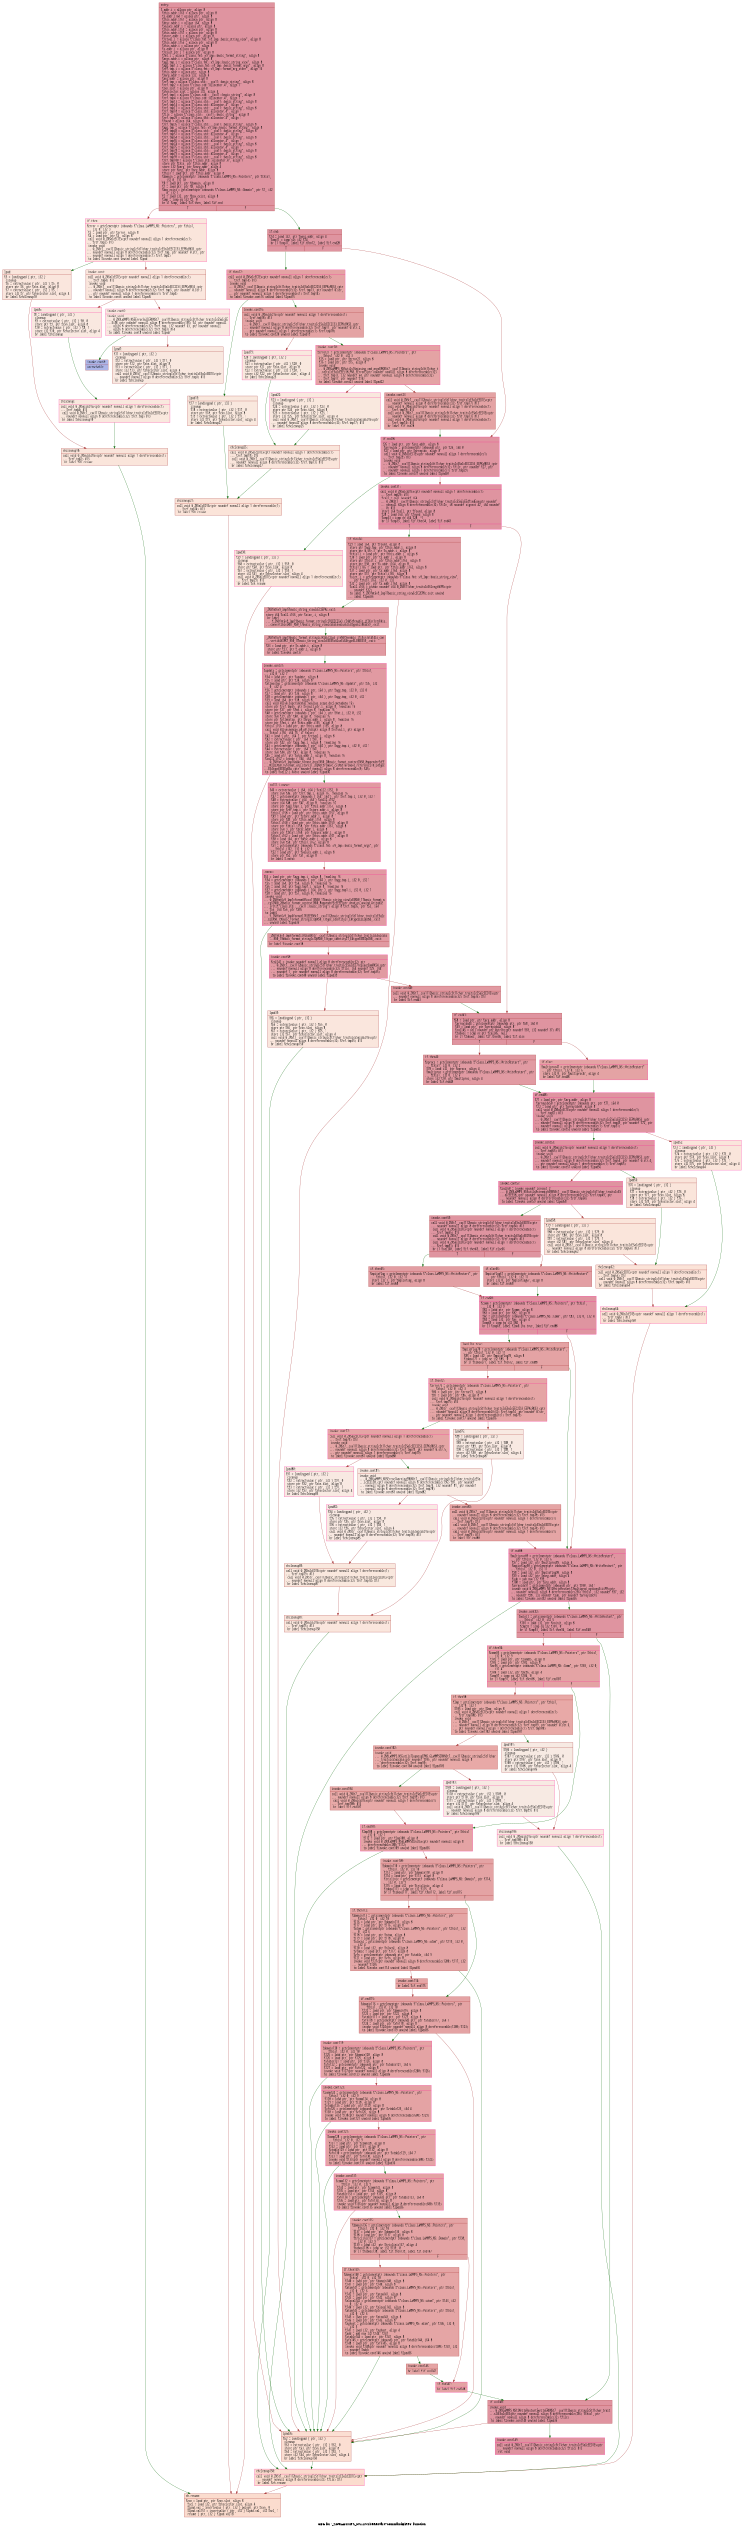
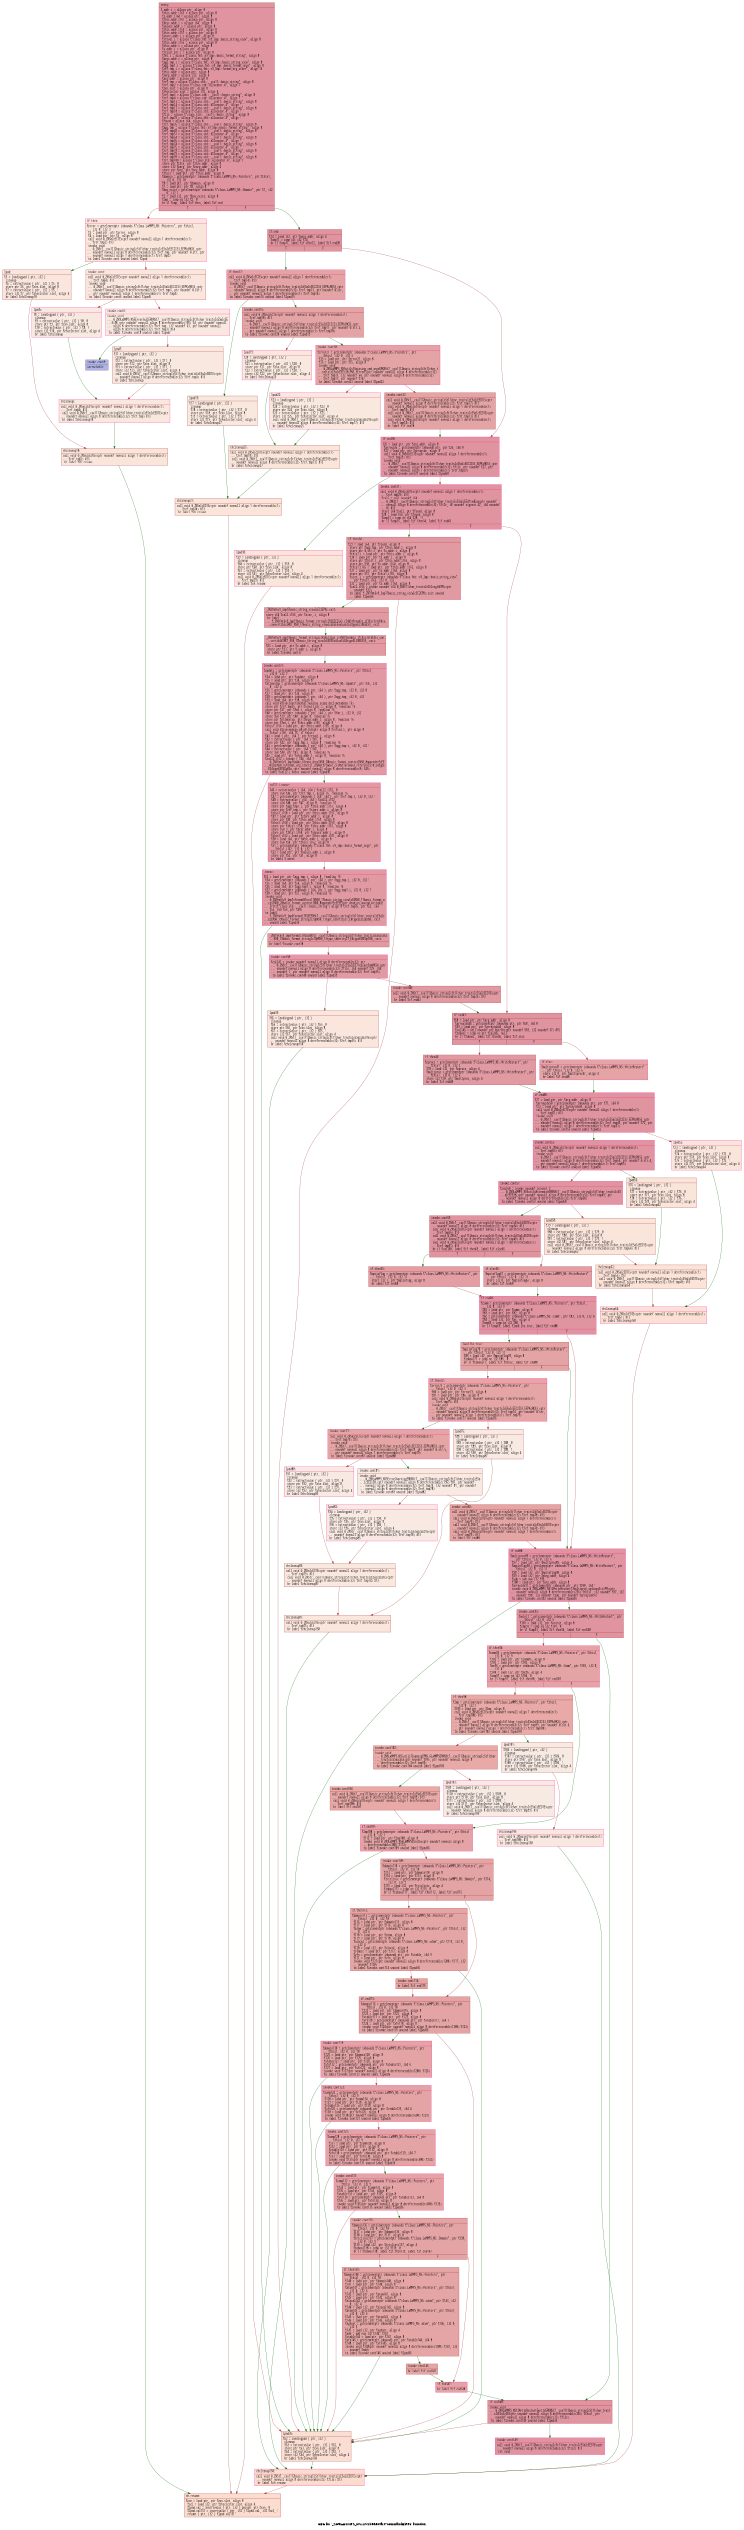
(529, 1821) -> none
(476, 1951) -> (476, 1951)
